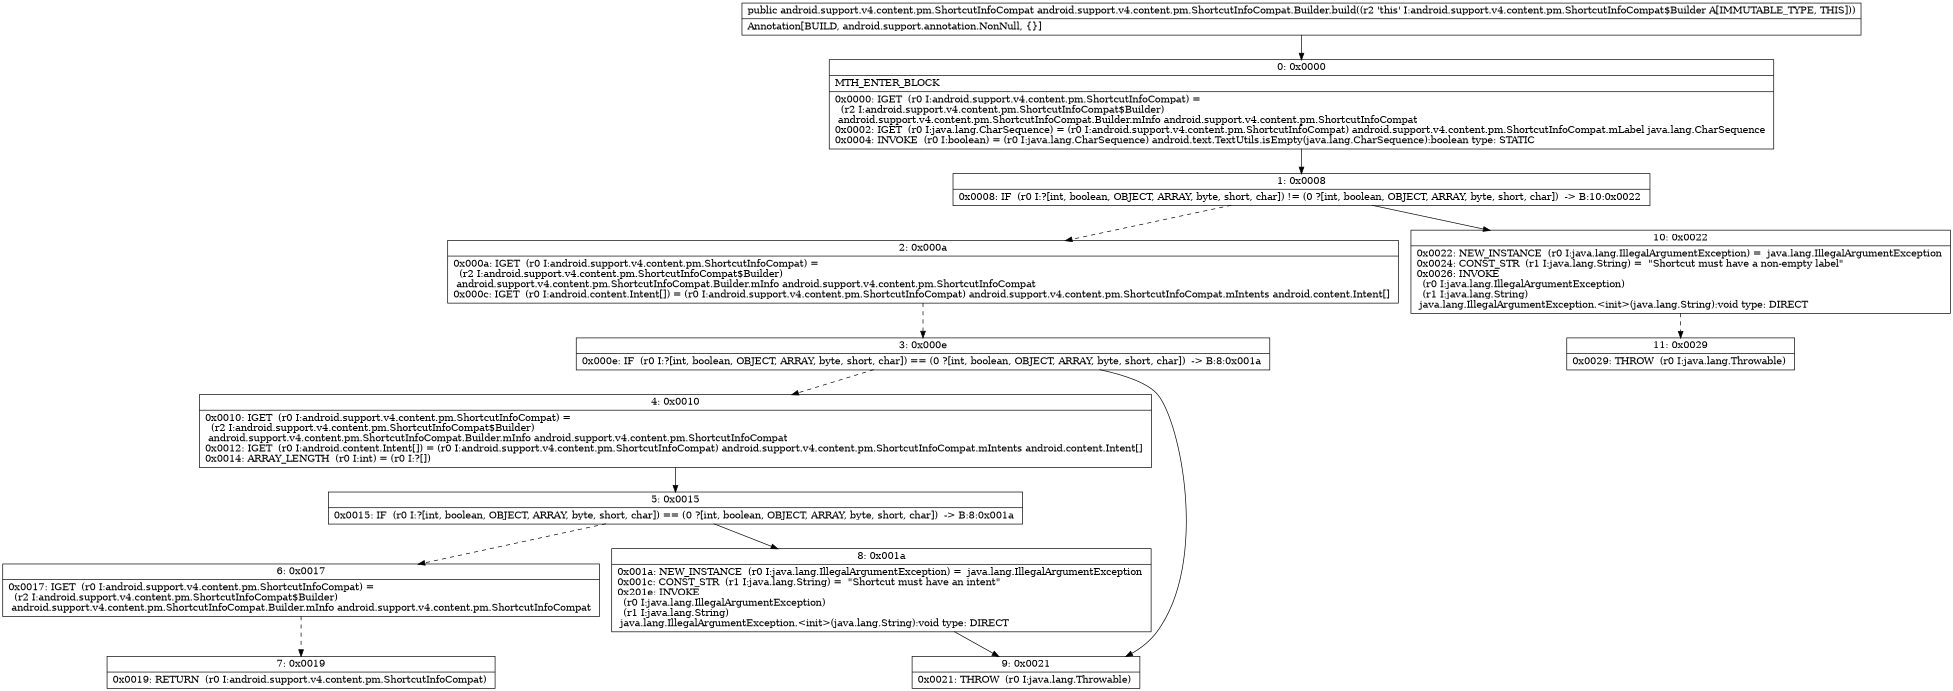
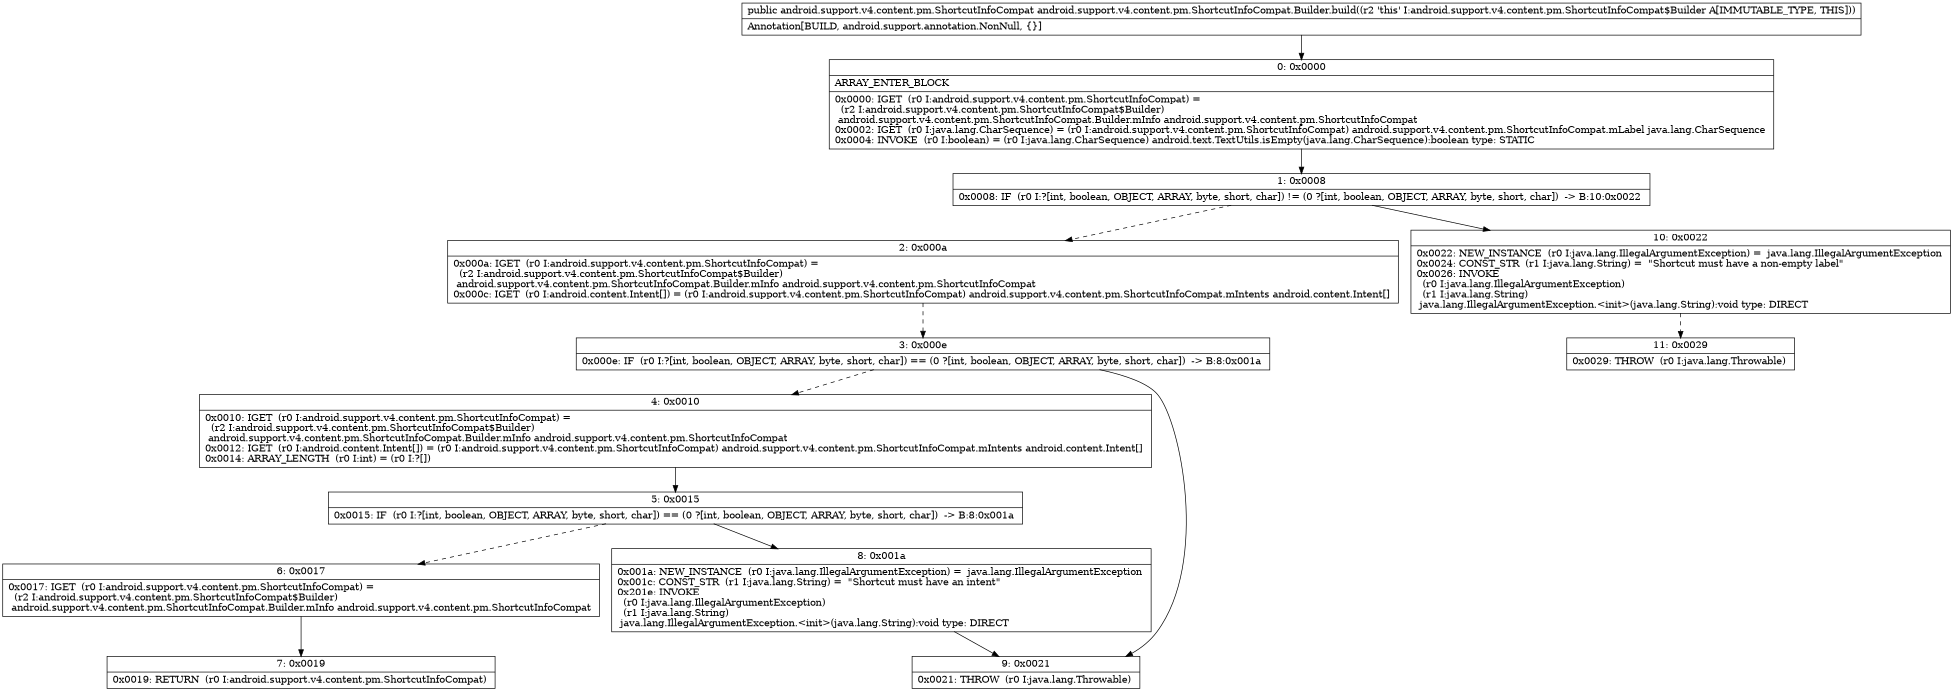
(887, 83) -> (892, 83)
(301, 633) -> (301, 633)
